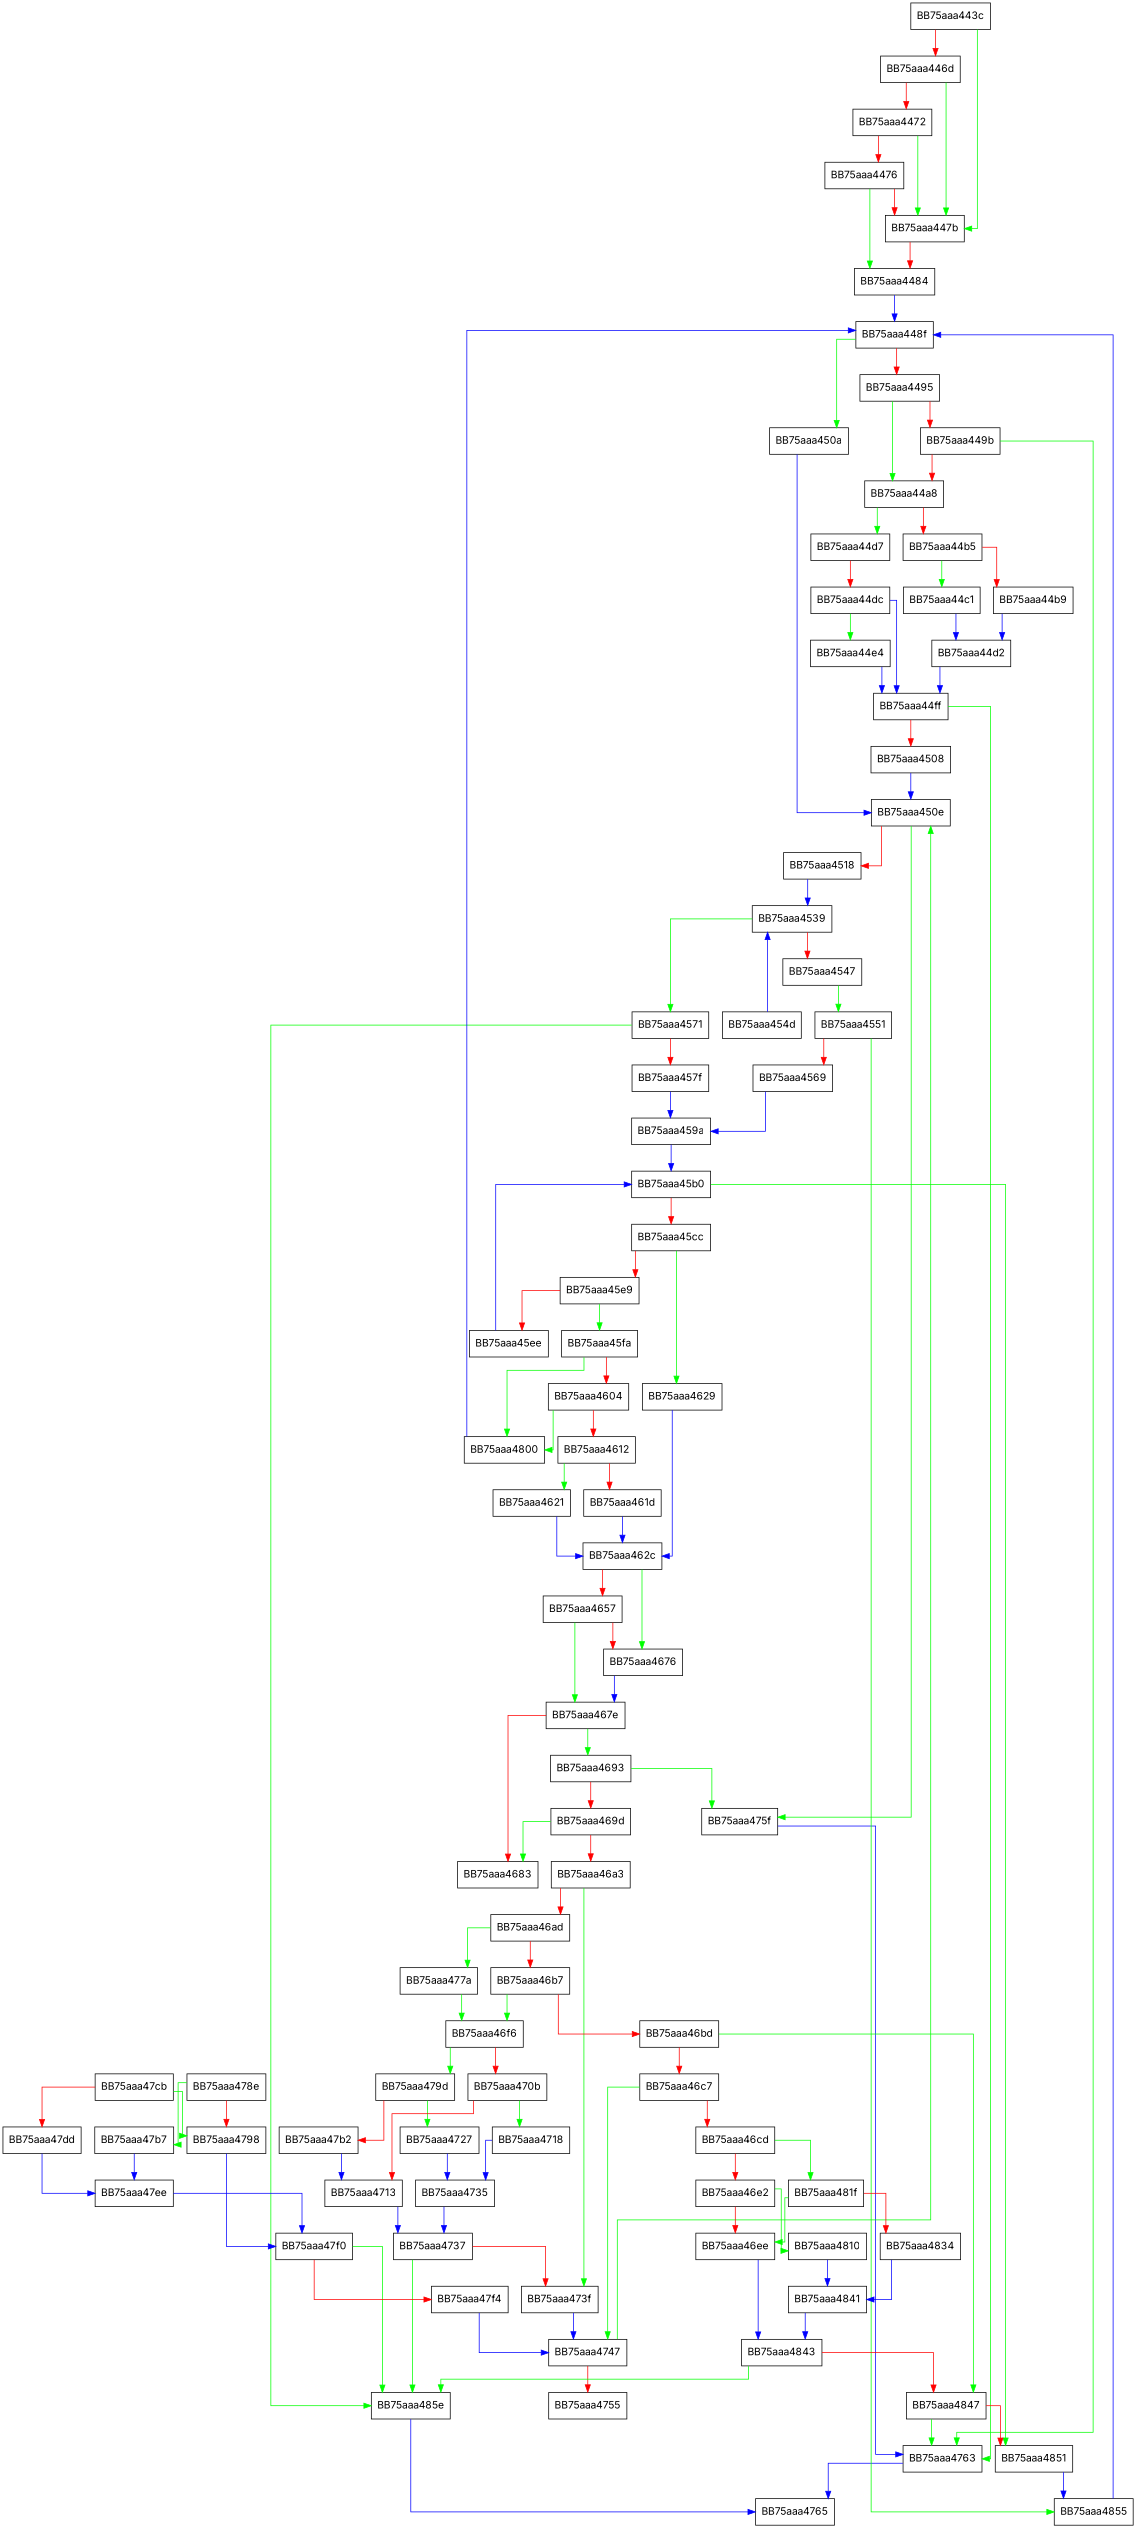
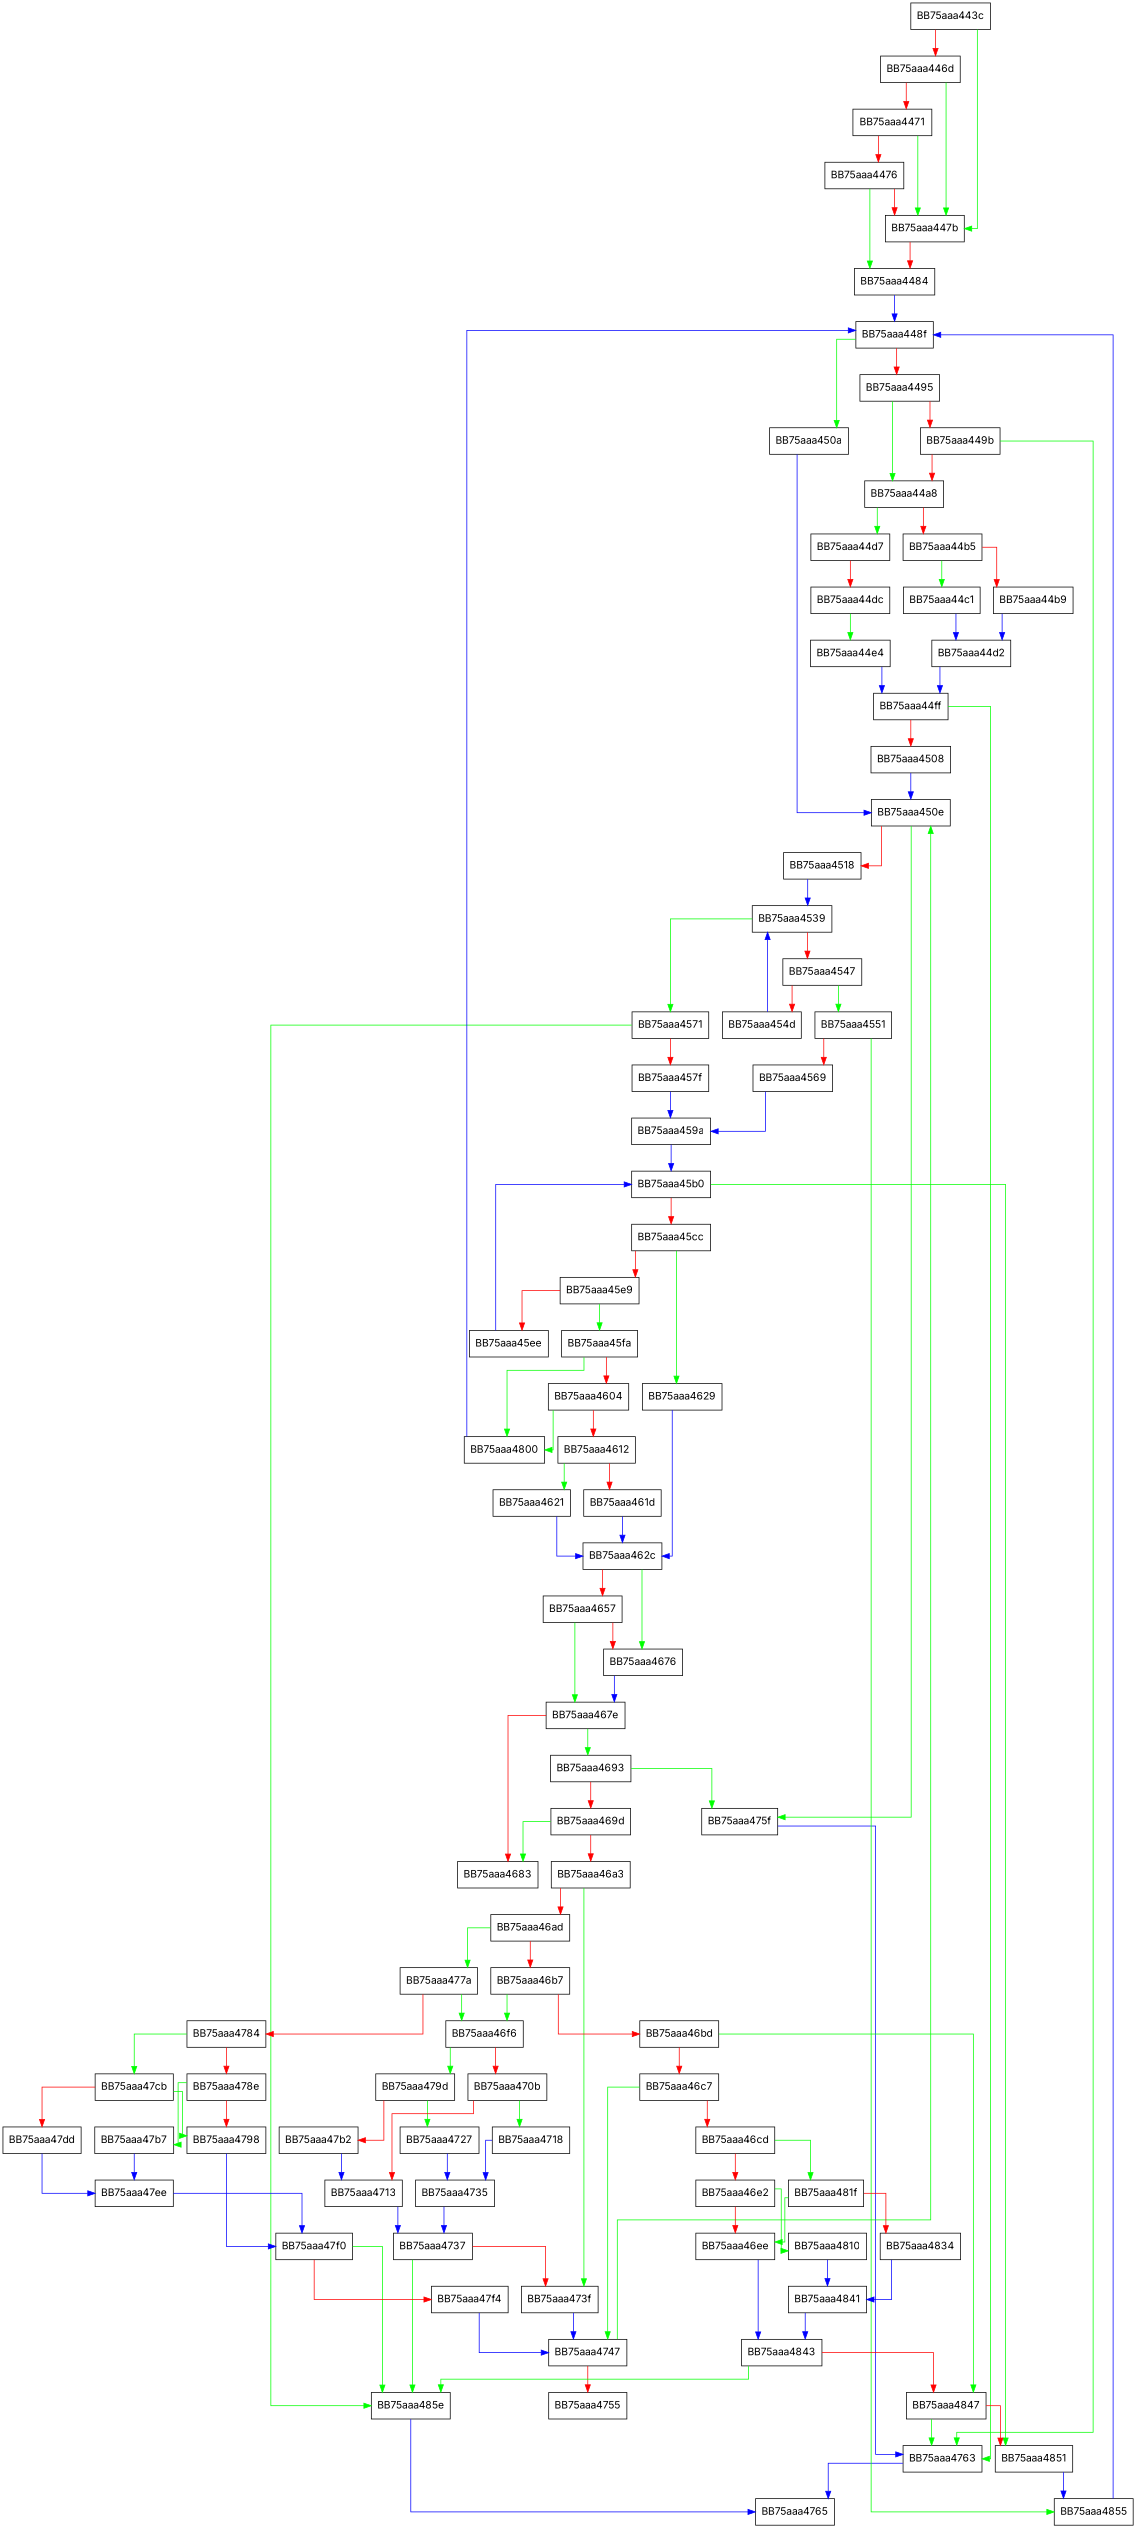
(892, 122) -> (892, 122)
(897, 640) -> none
none -> (792, 995)
none -> (226, 2034)
